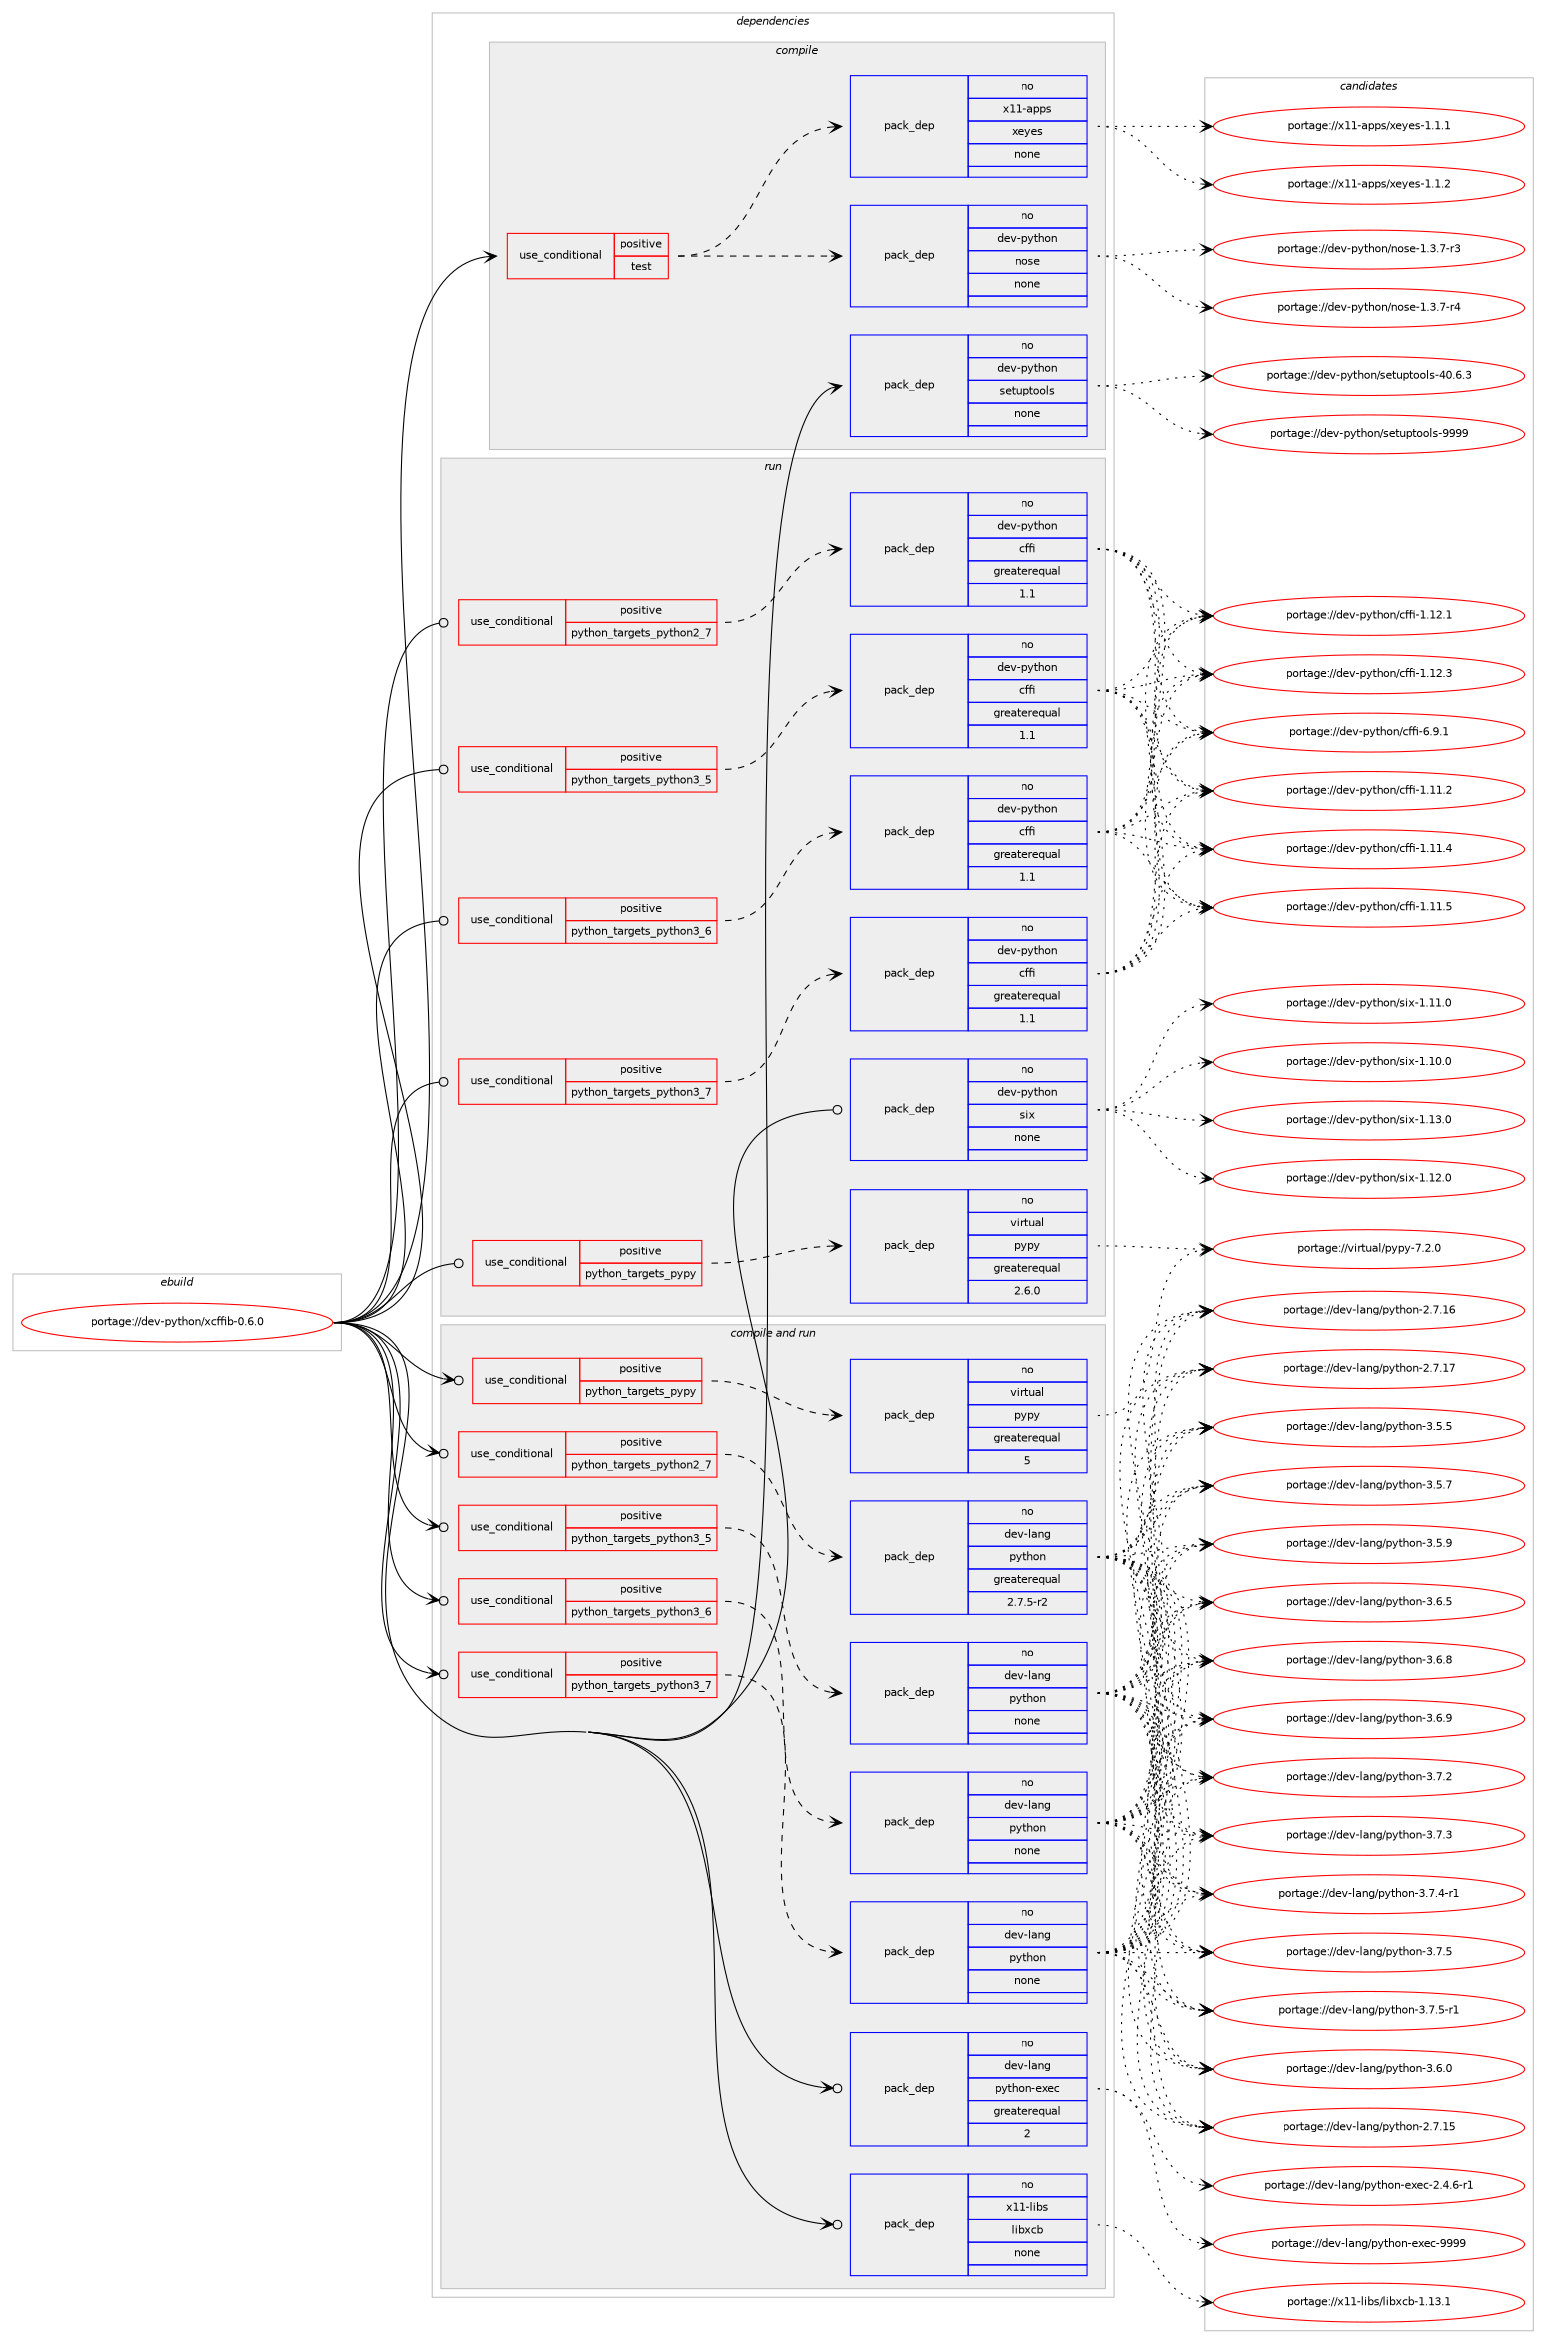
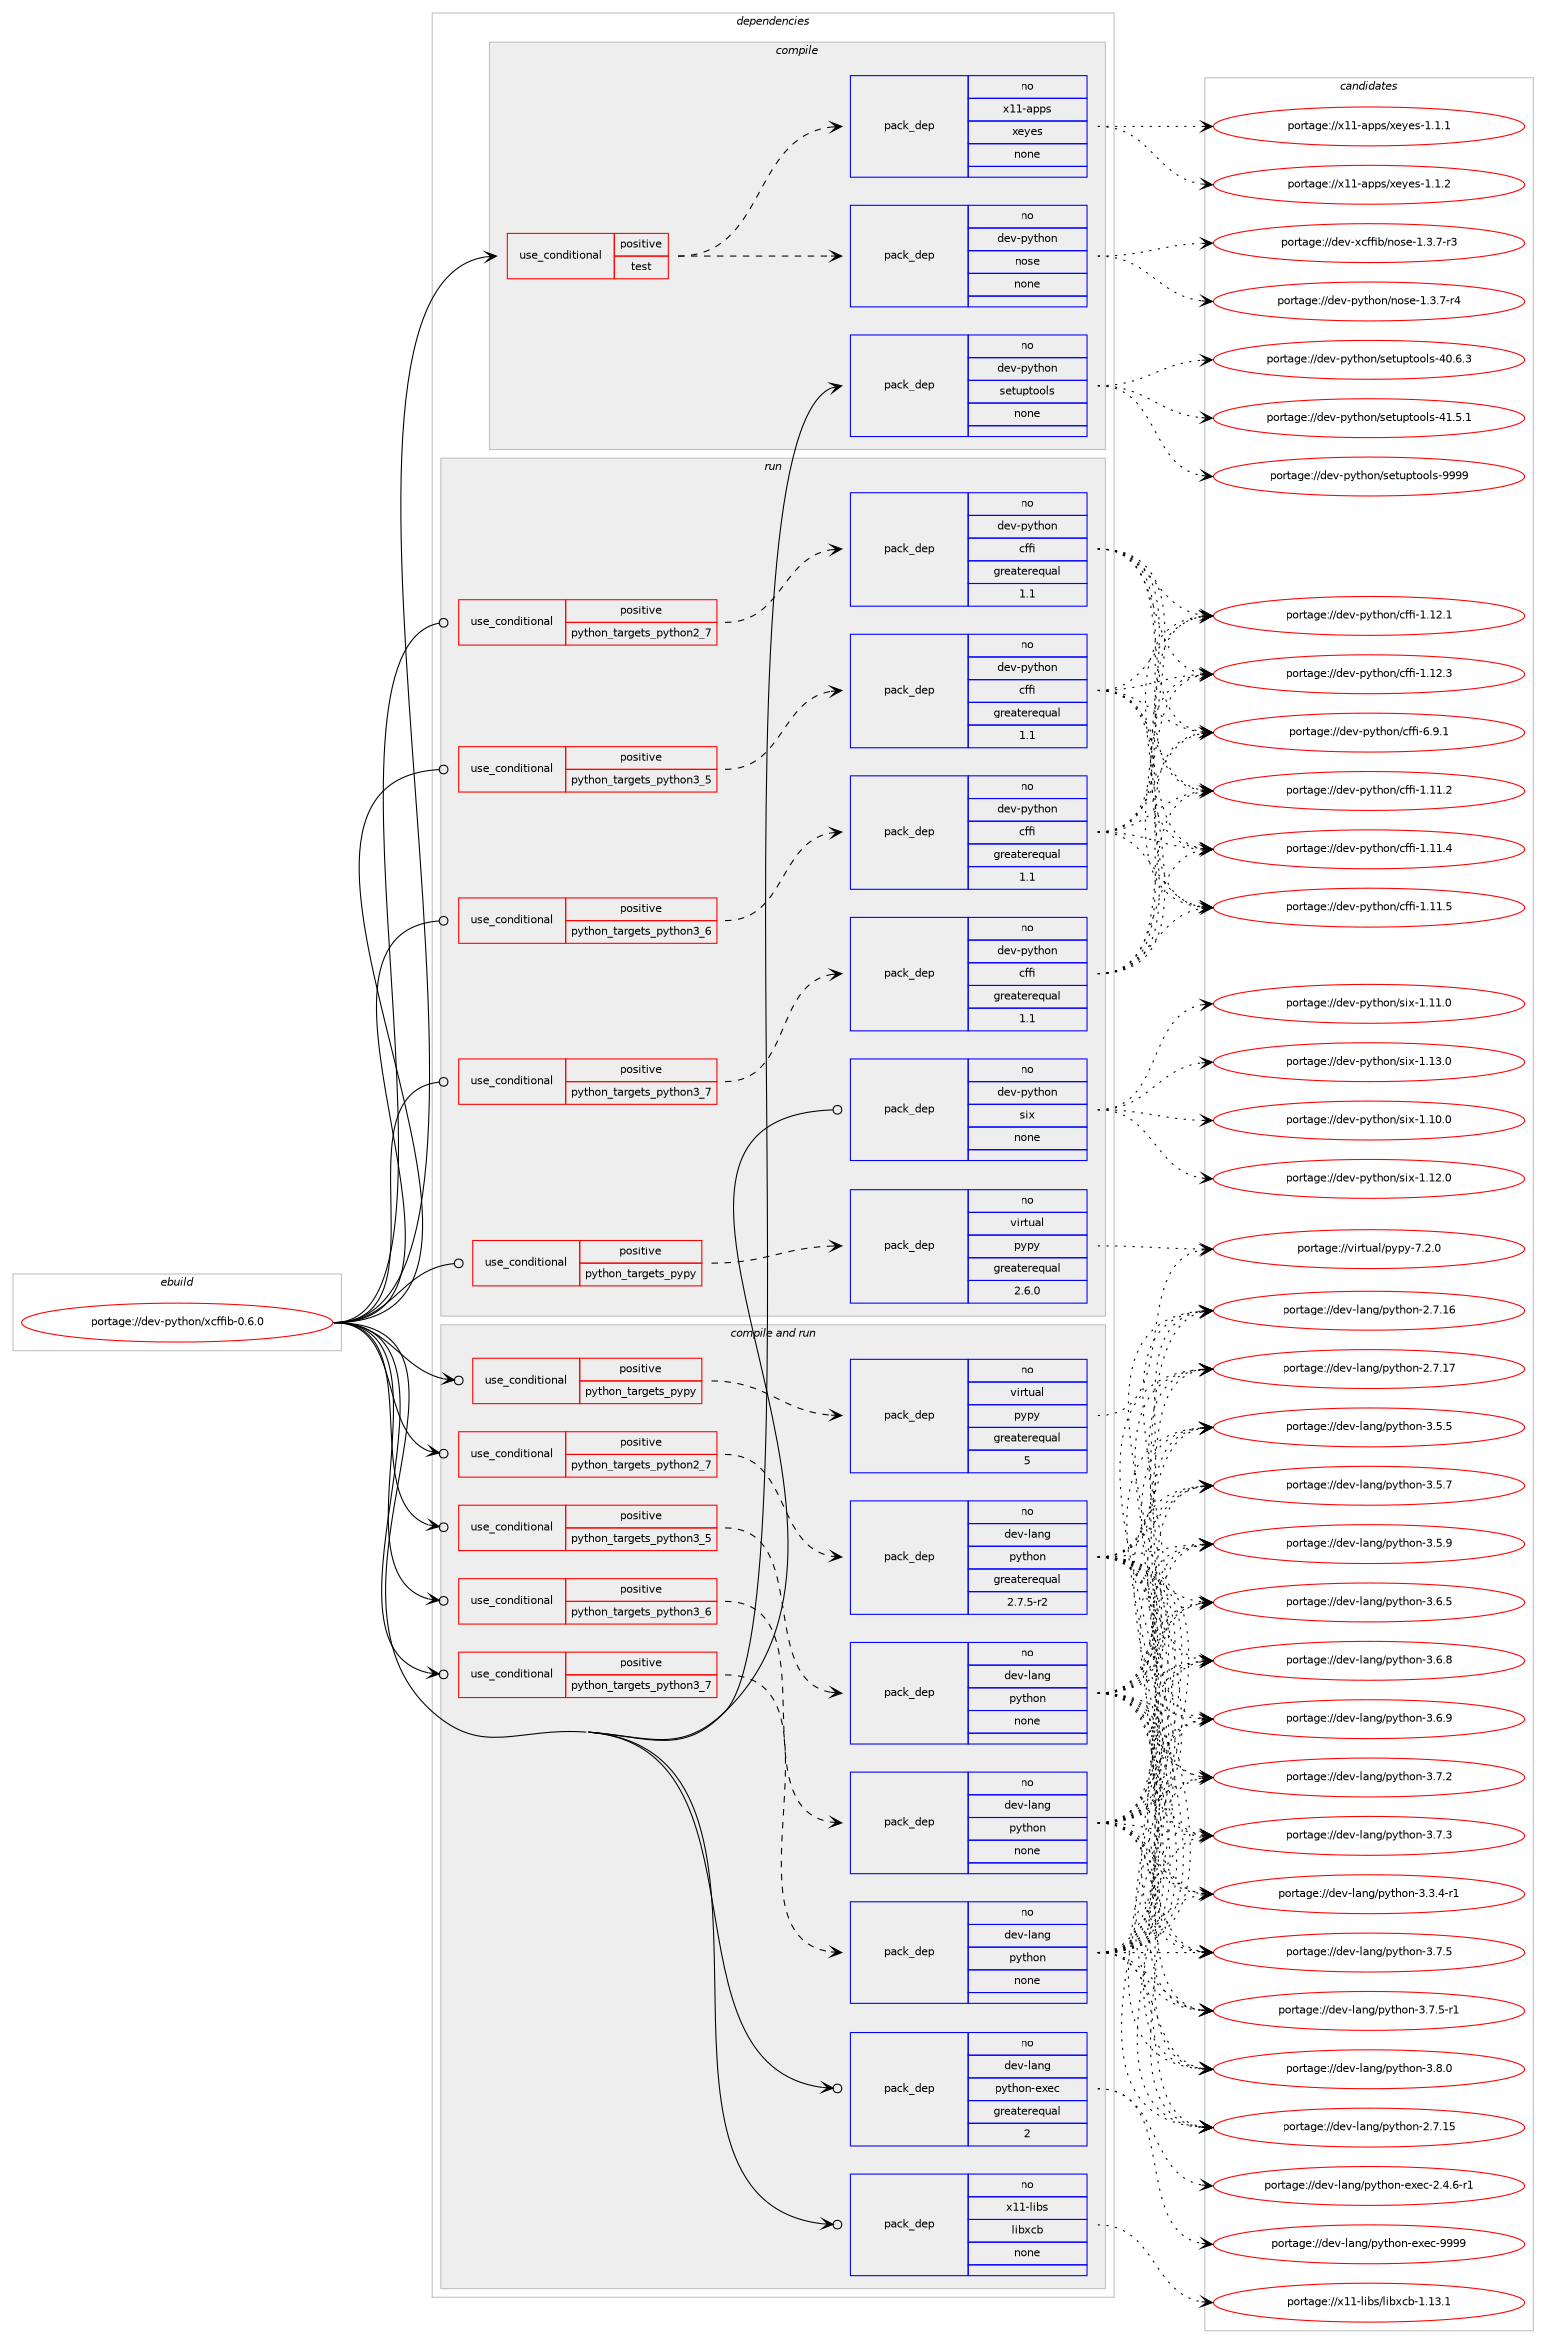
(1369, 250) -> (1369, 243)
none -> (1369, 418)
(1369, 1894) -> (1369, 1894)
(1369, 2069) -> (1369, 2069)
